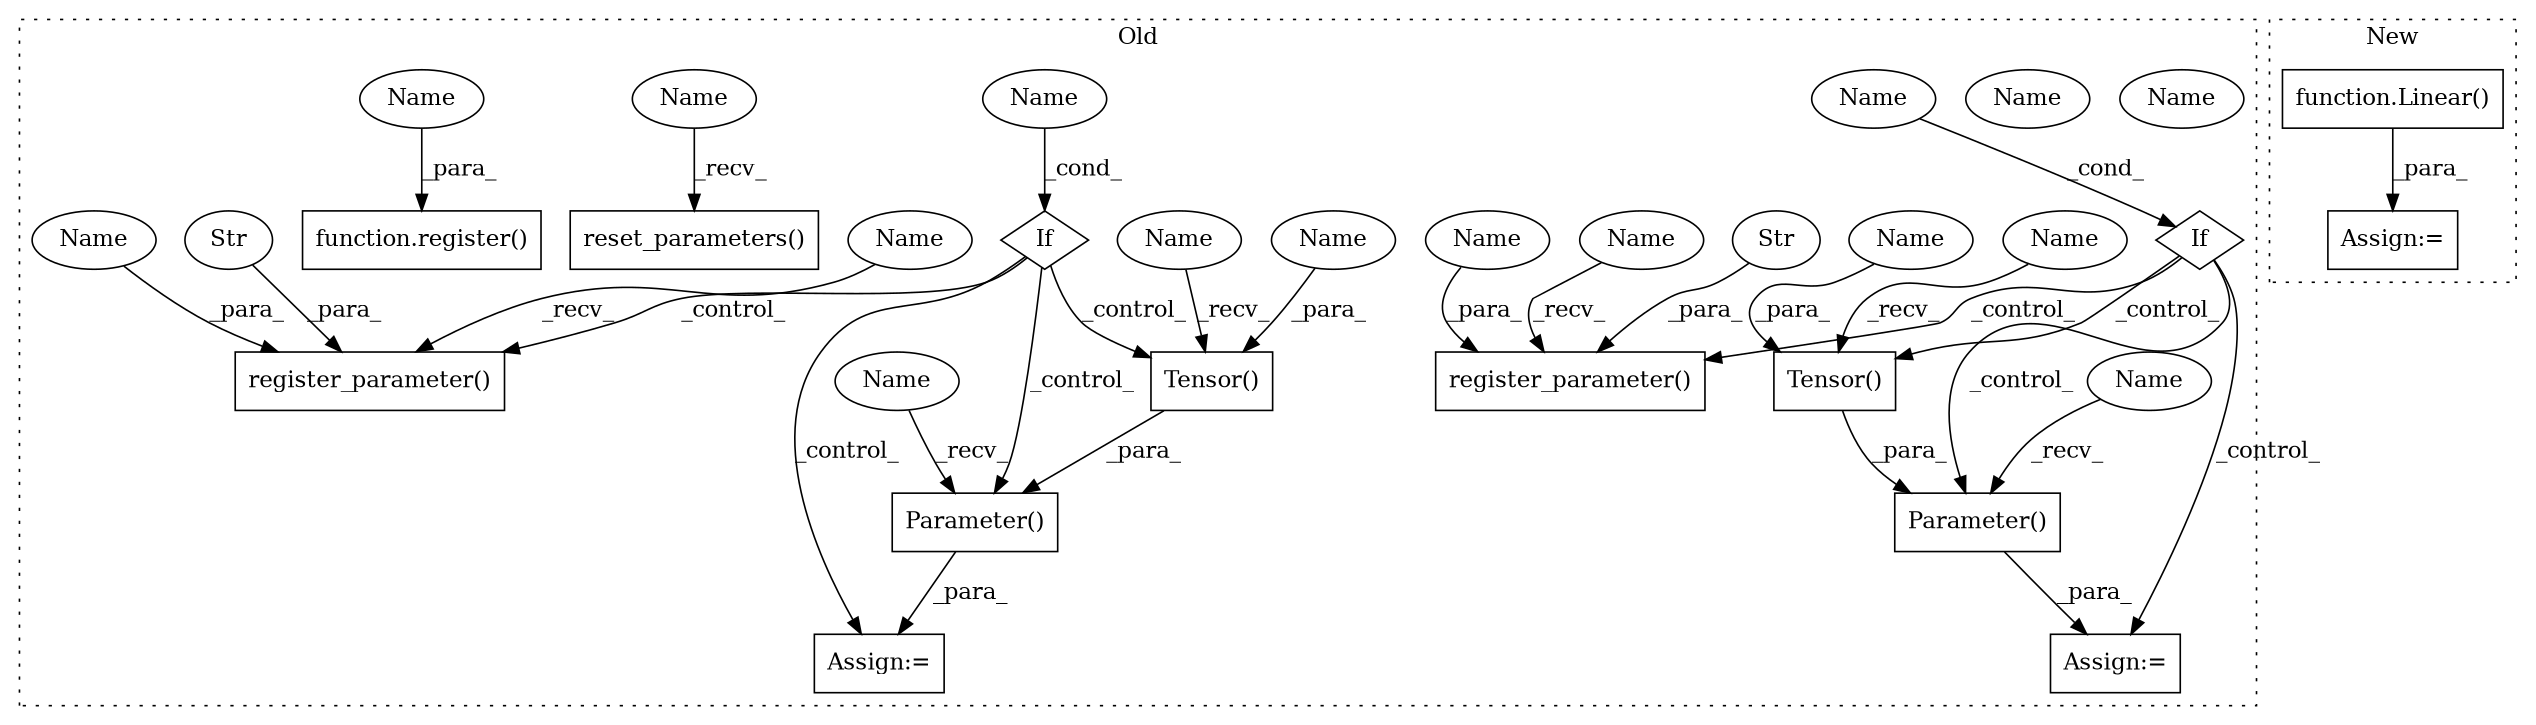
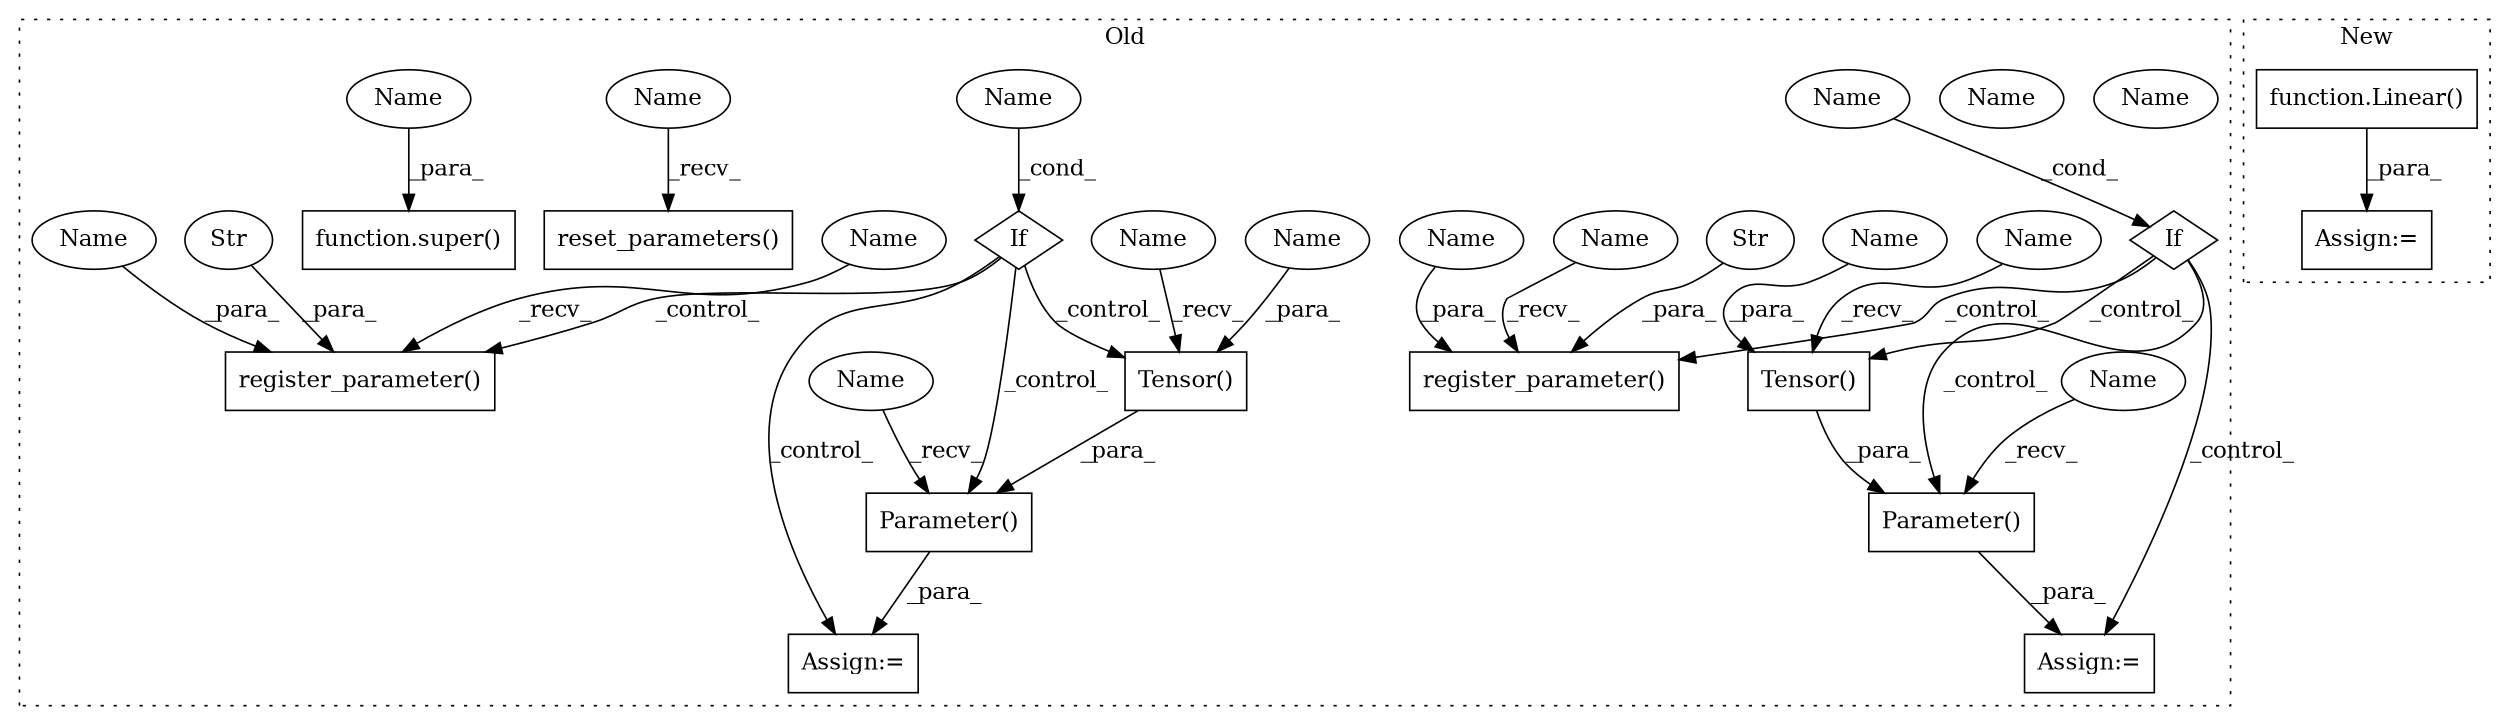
(422, 240) -> (409, 240)
